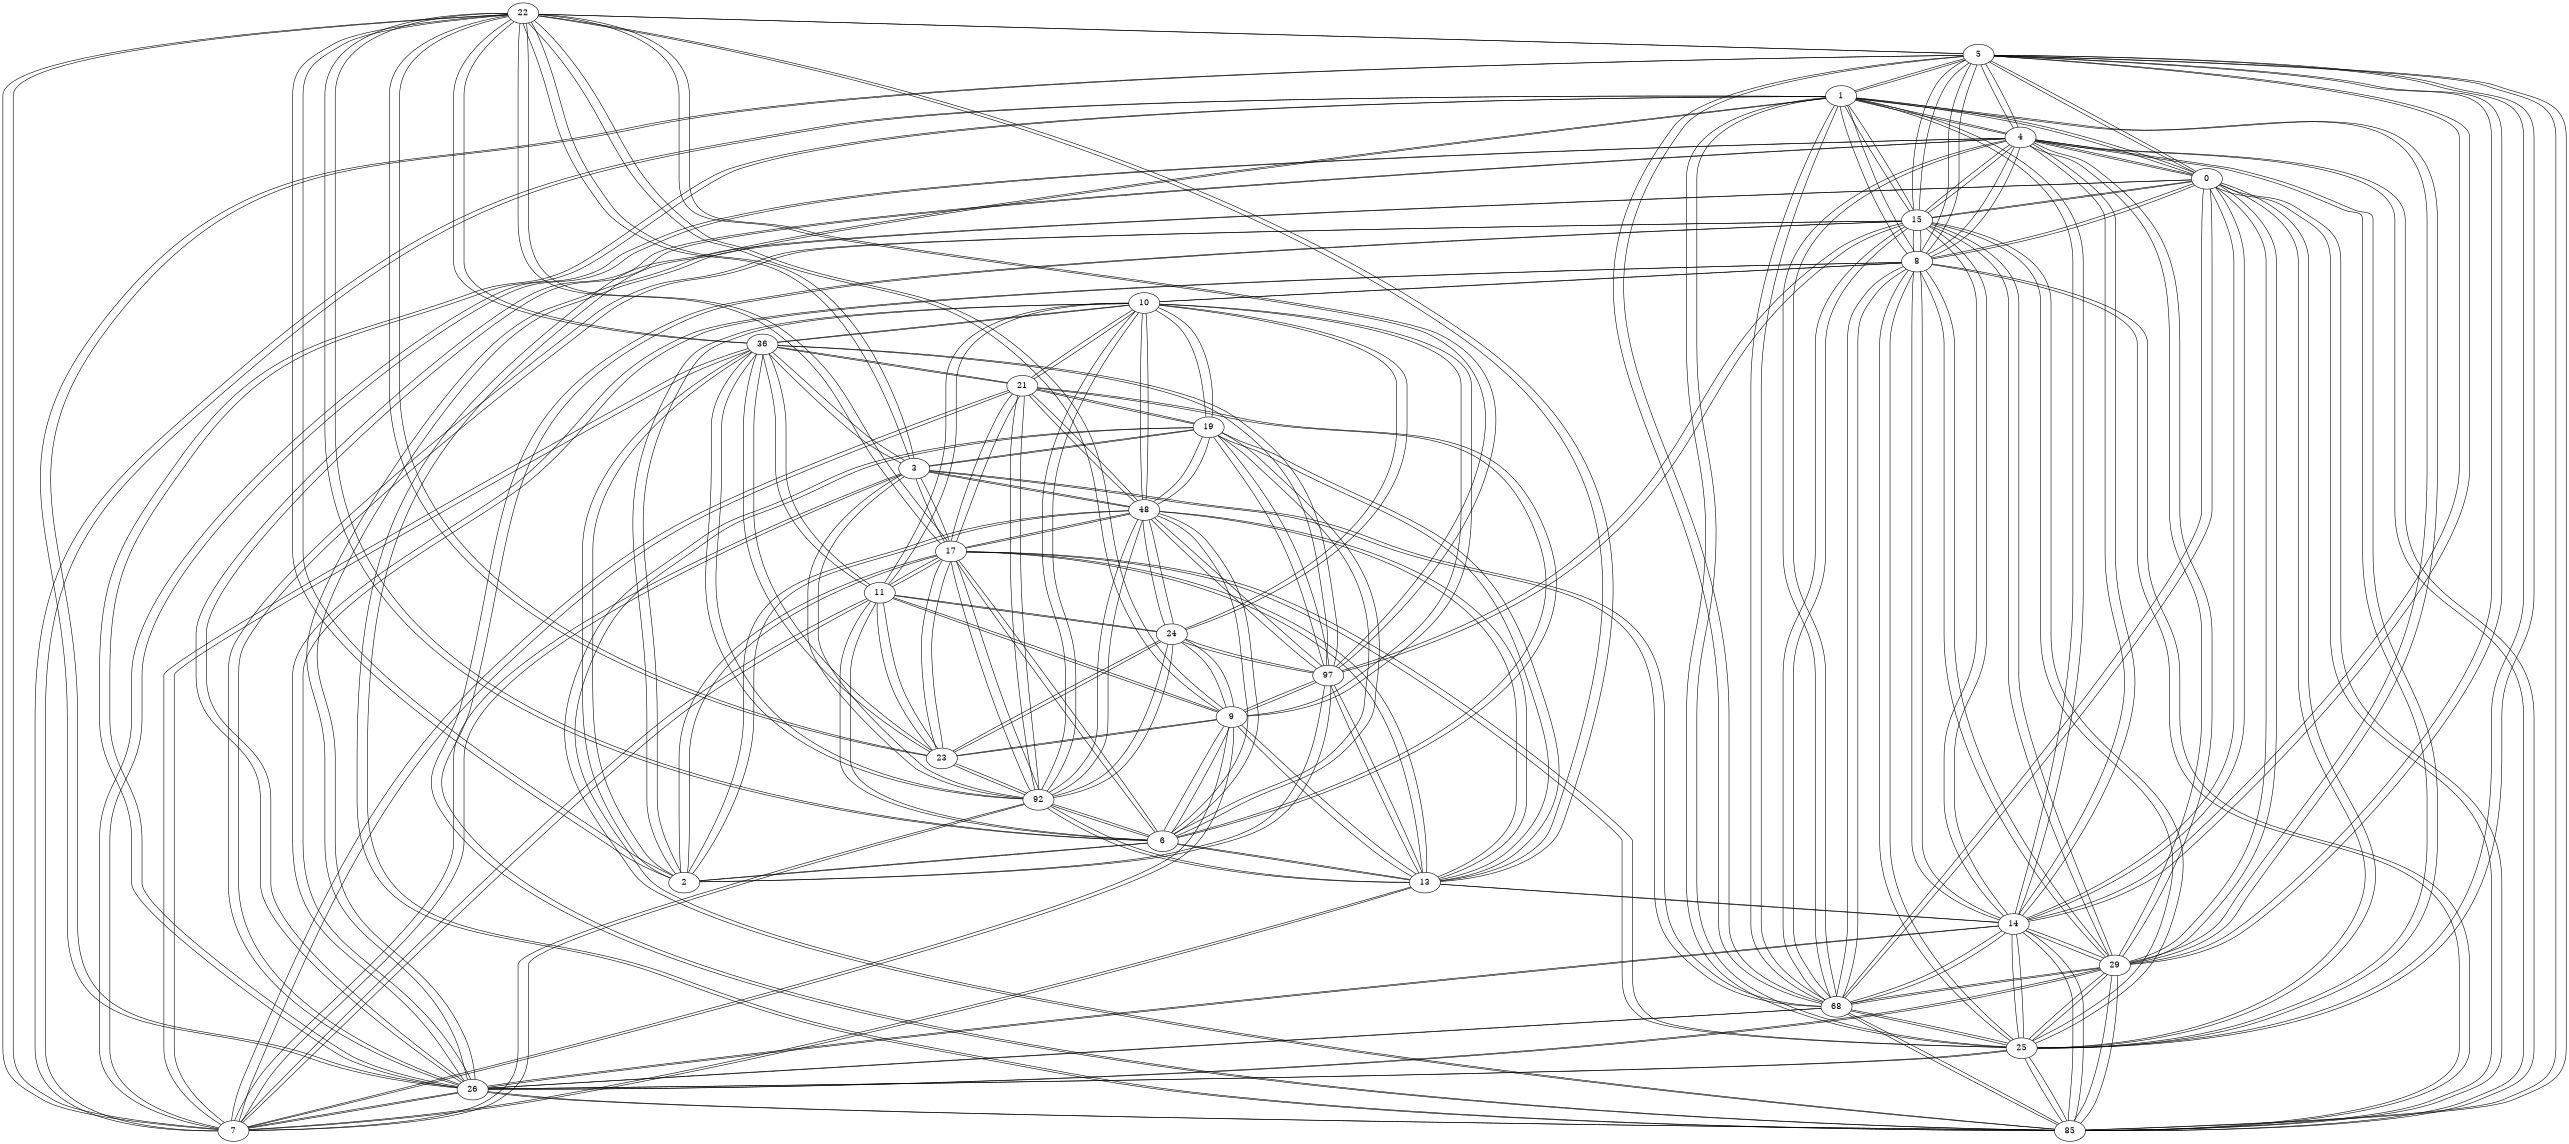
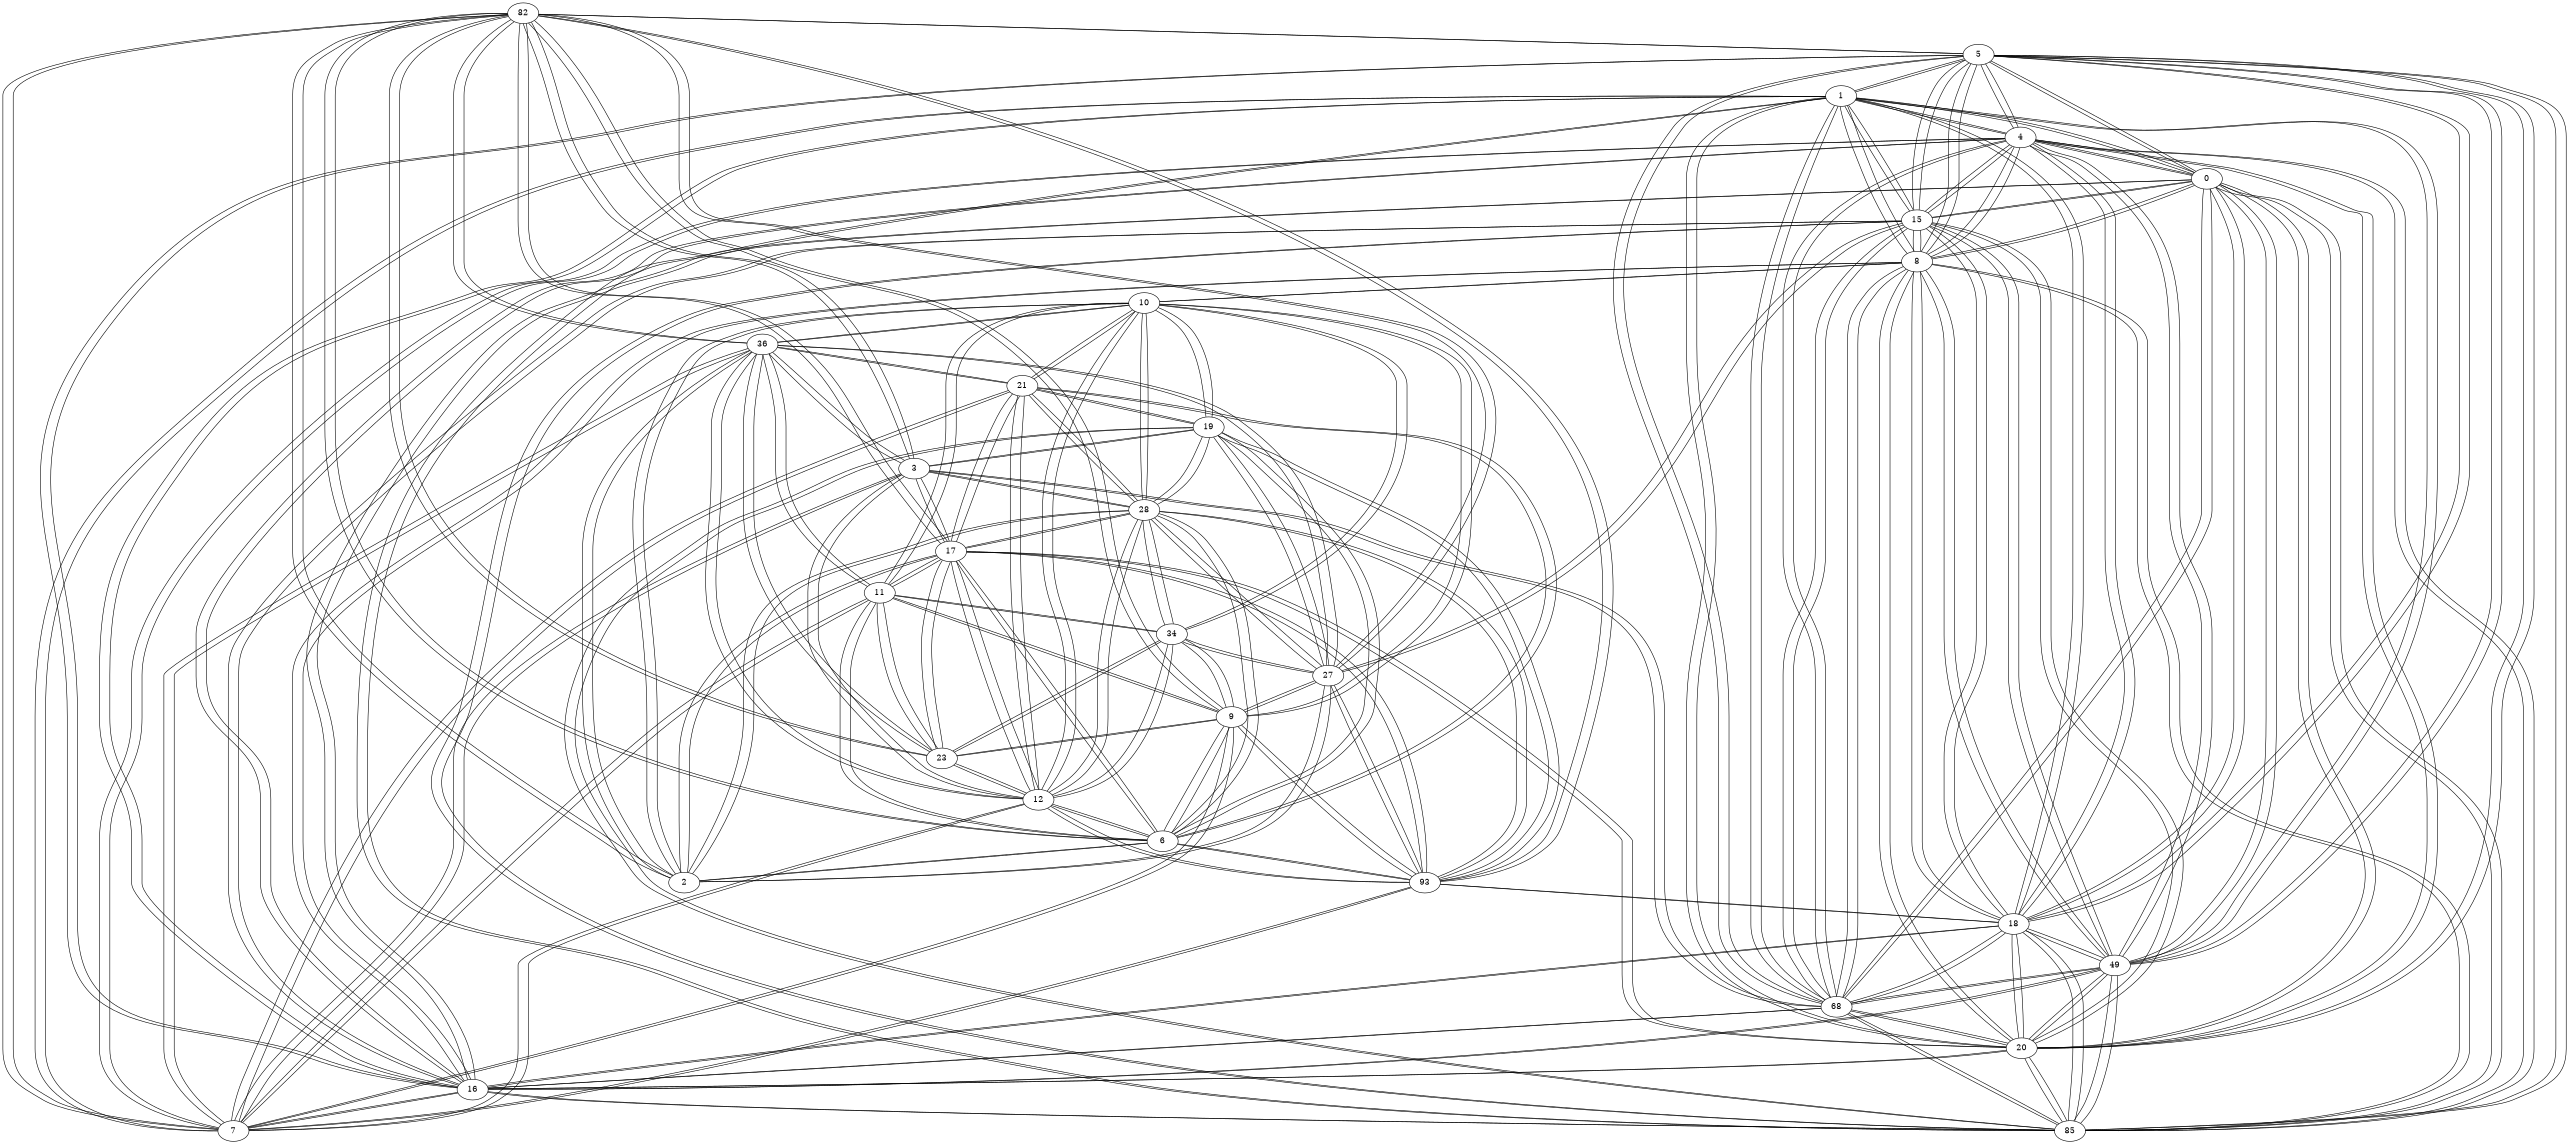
(523, 13) -> (523, 13)
(1144, 510) -> (1144, 510)
(1172, 634) -> (1172, 634)
(1328, 676) -> (1328, 676)
(1038, 800) -> (1038, 800)
(1425, 883) -> (1425, 883)
(2014, 924) -> (2014, 924)
(2115, 965) -> (2115, 965)
(2022, 1048) -> (2022, 1048)
(473, 1090) -> (473, 1090)
